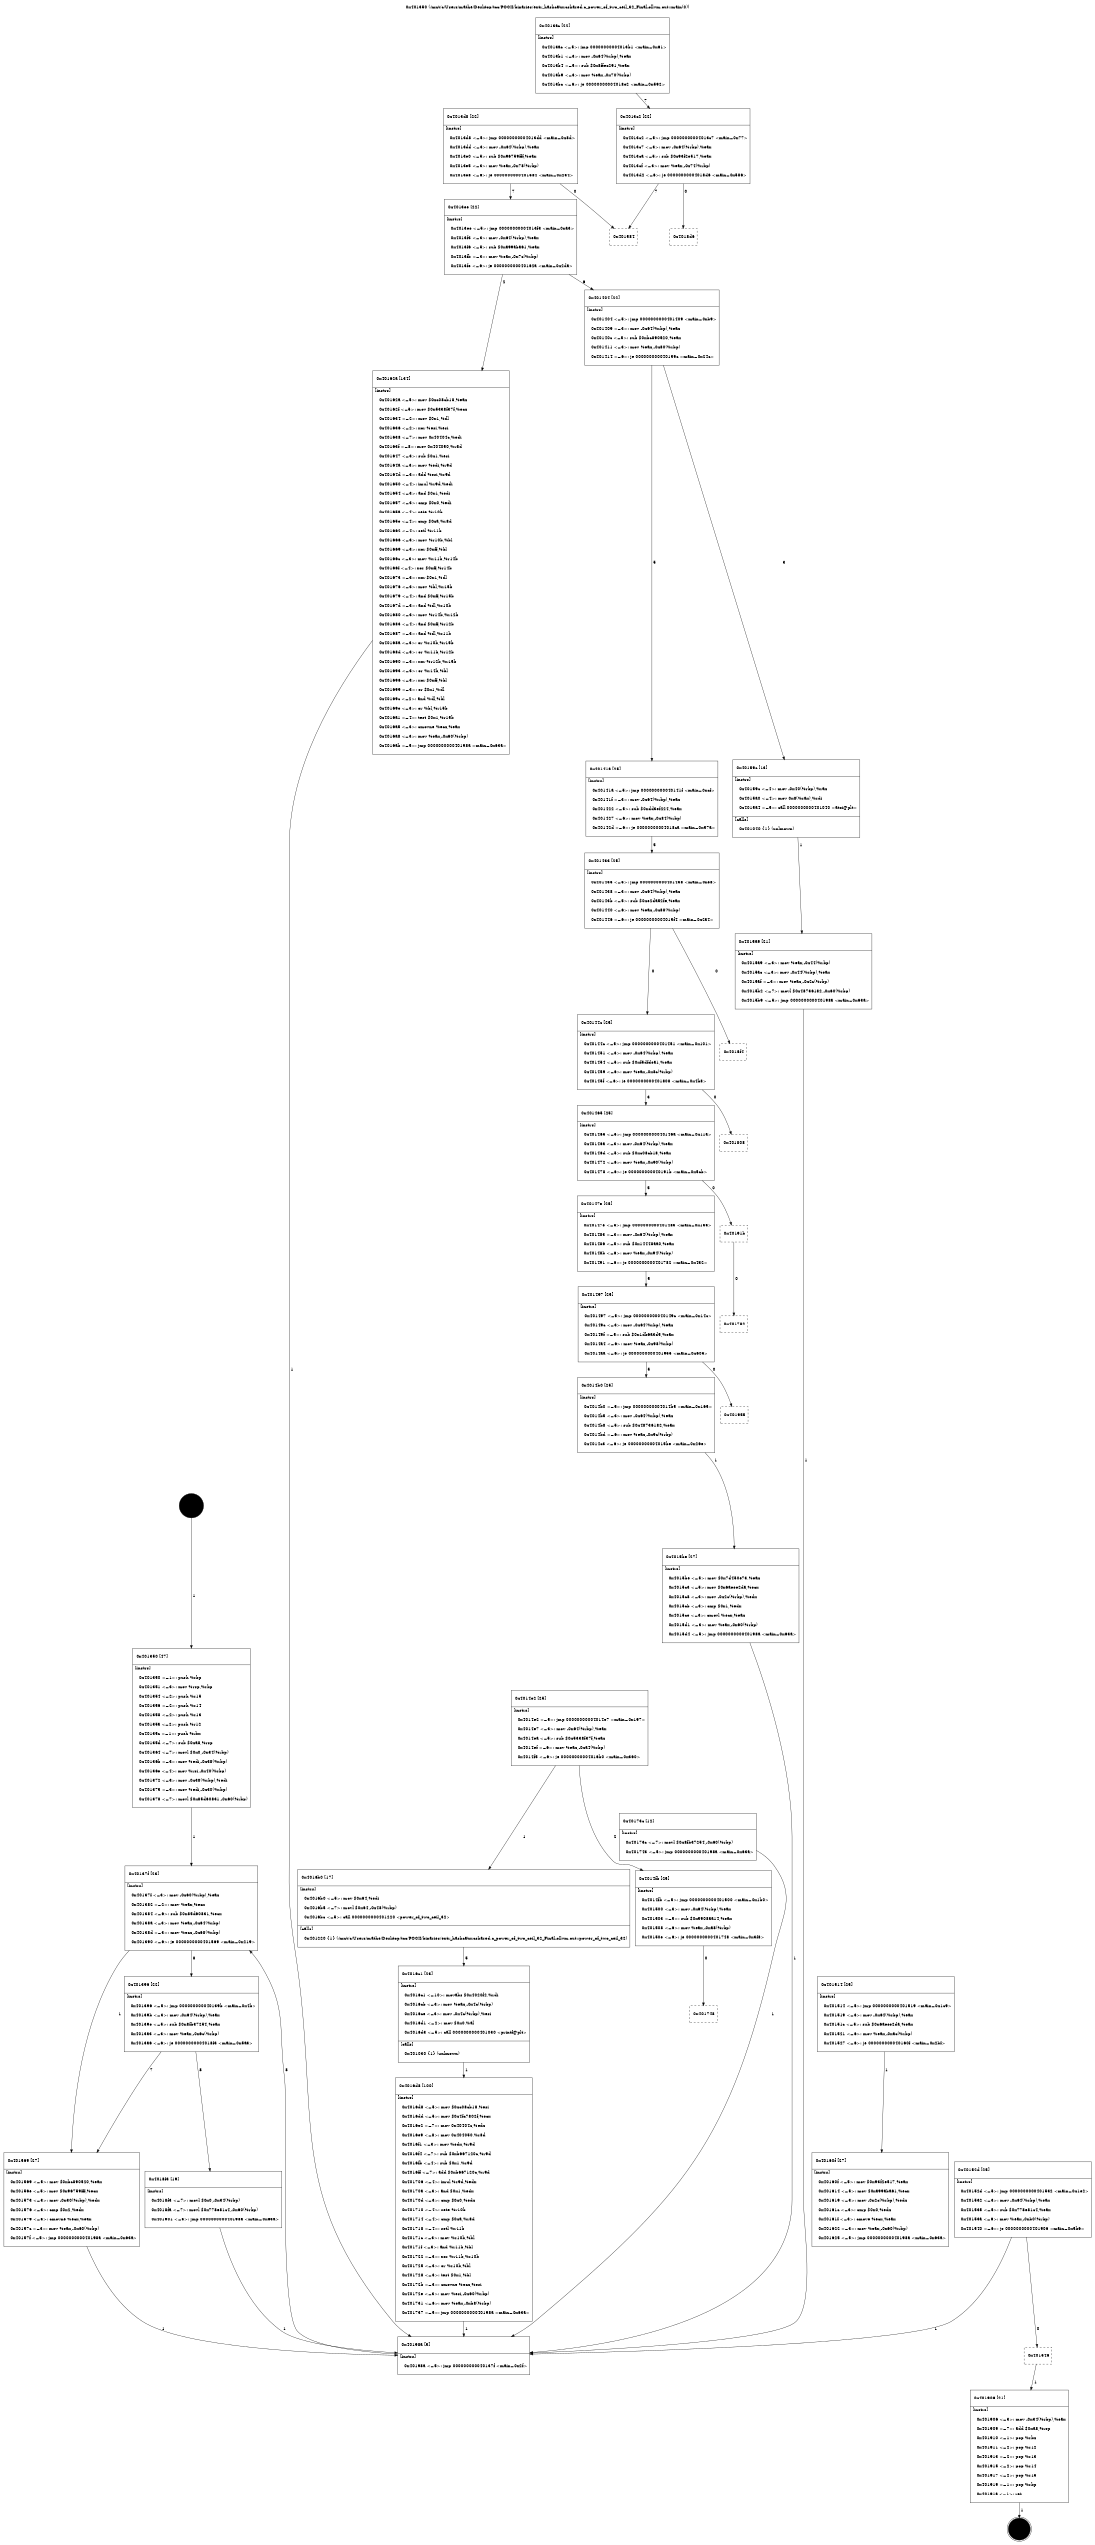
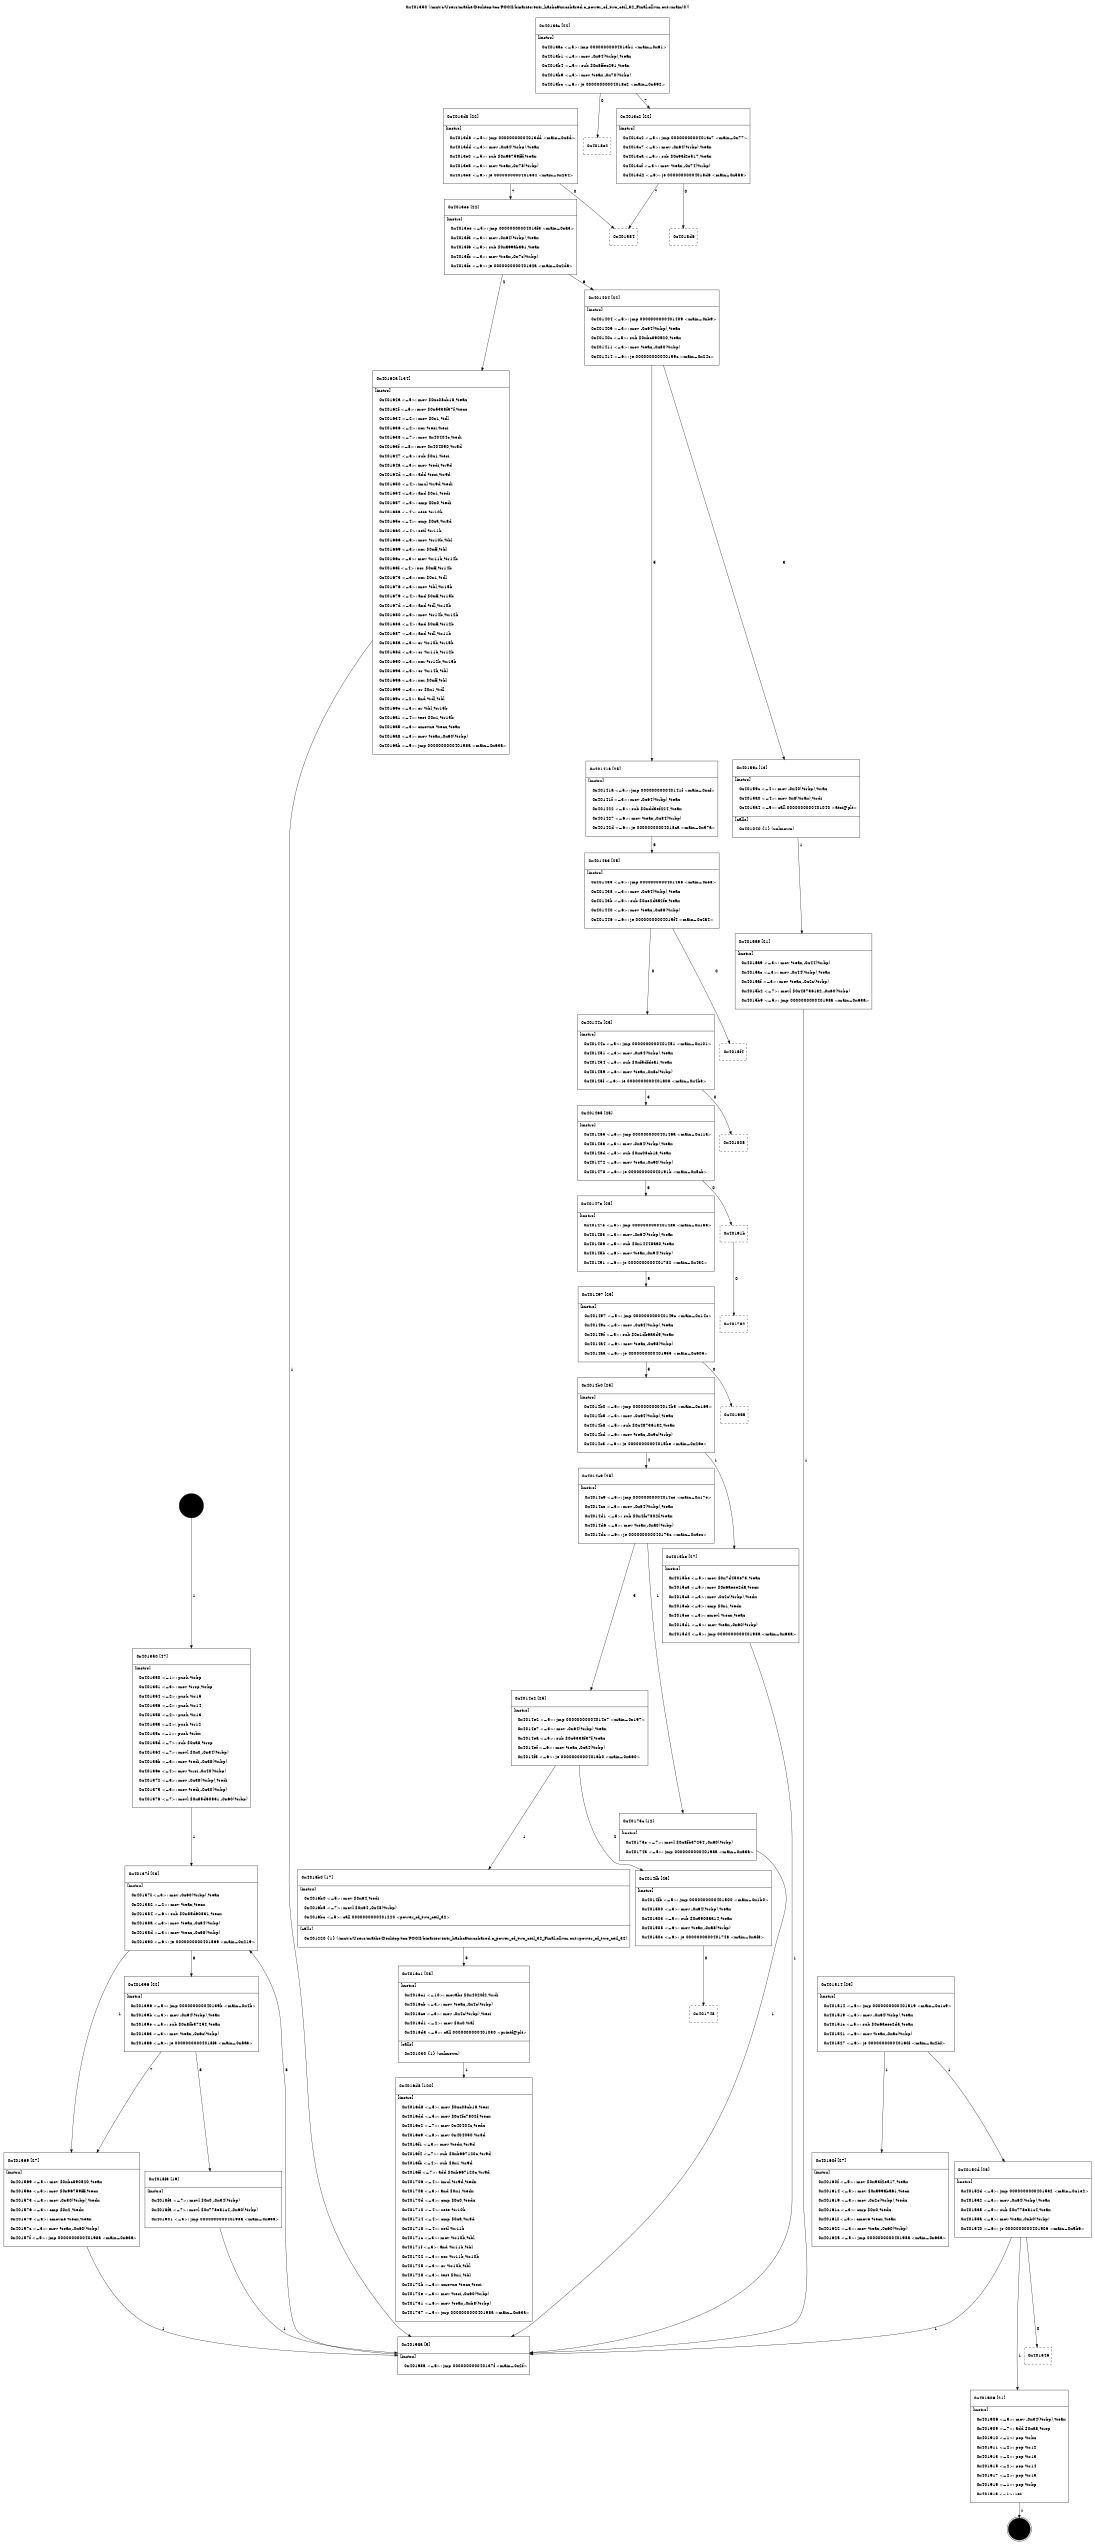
none -> (597, 146)
none -> (646, 1506)
none -> (969, 2103)
(464, 2327) -> none
(1034, 2376) -> (1018, 2312)
